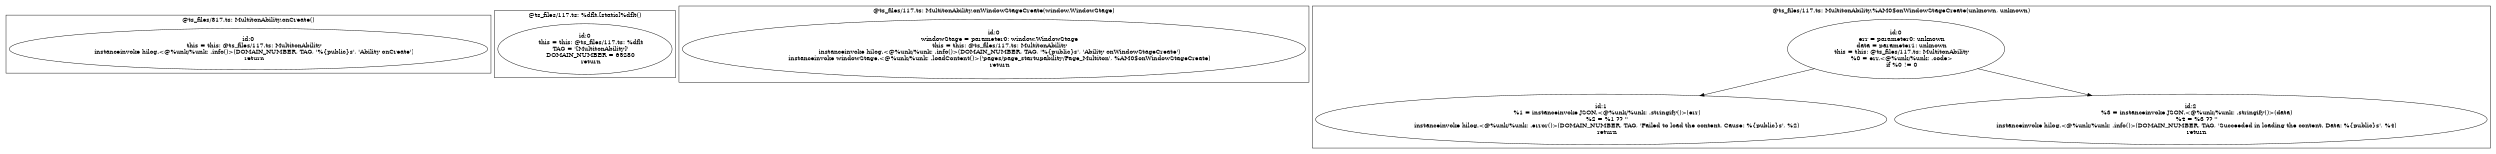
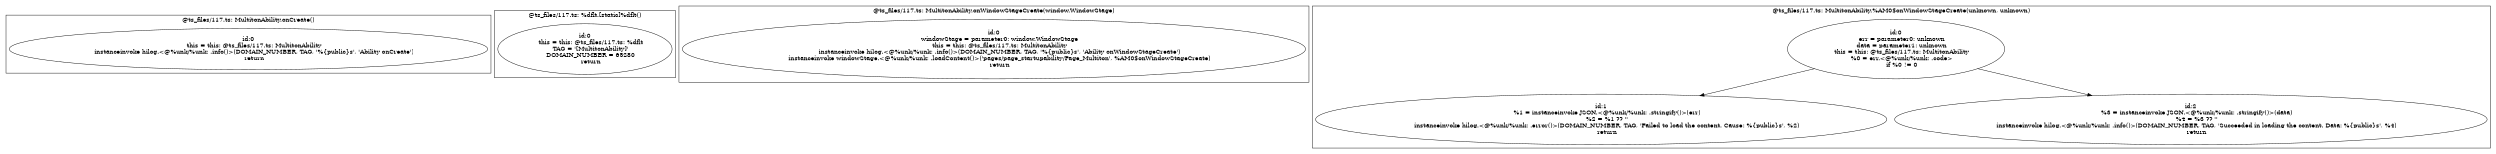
(248, 20) -> (248, 20)
